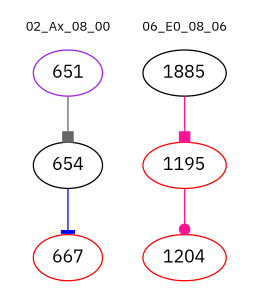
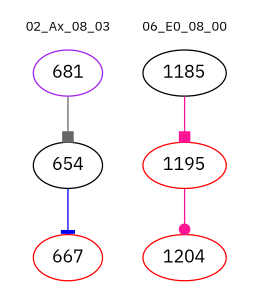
(69, 28) -> (69, 28)
(185, 28) -> (185, 28)
(68, 73) -> (68, 73)
(185, 73) -> (185, 73)
